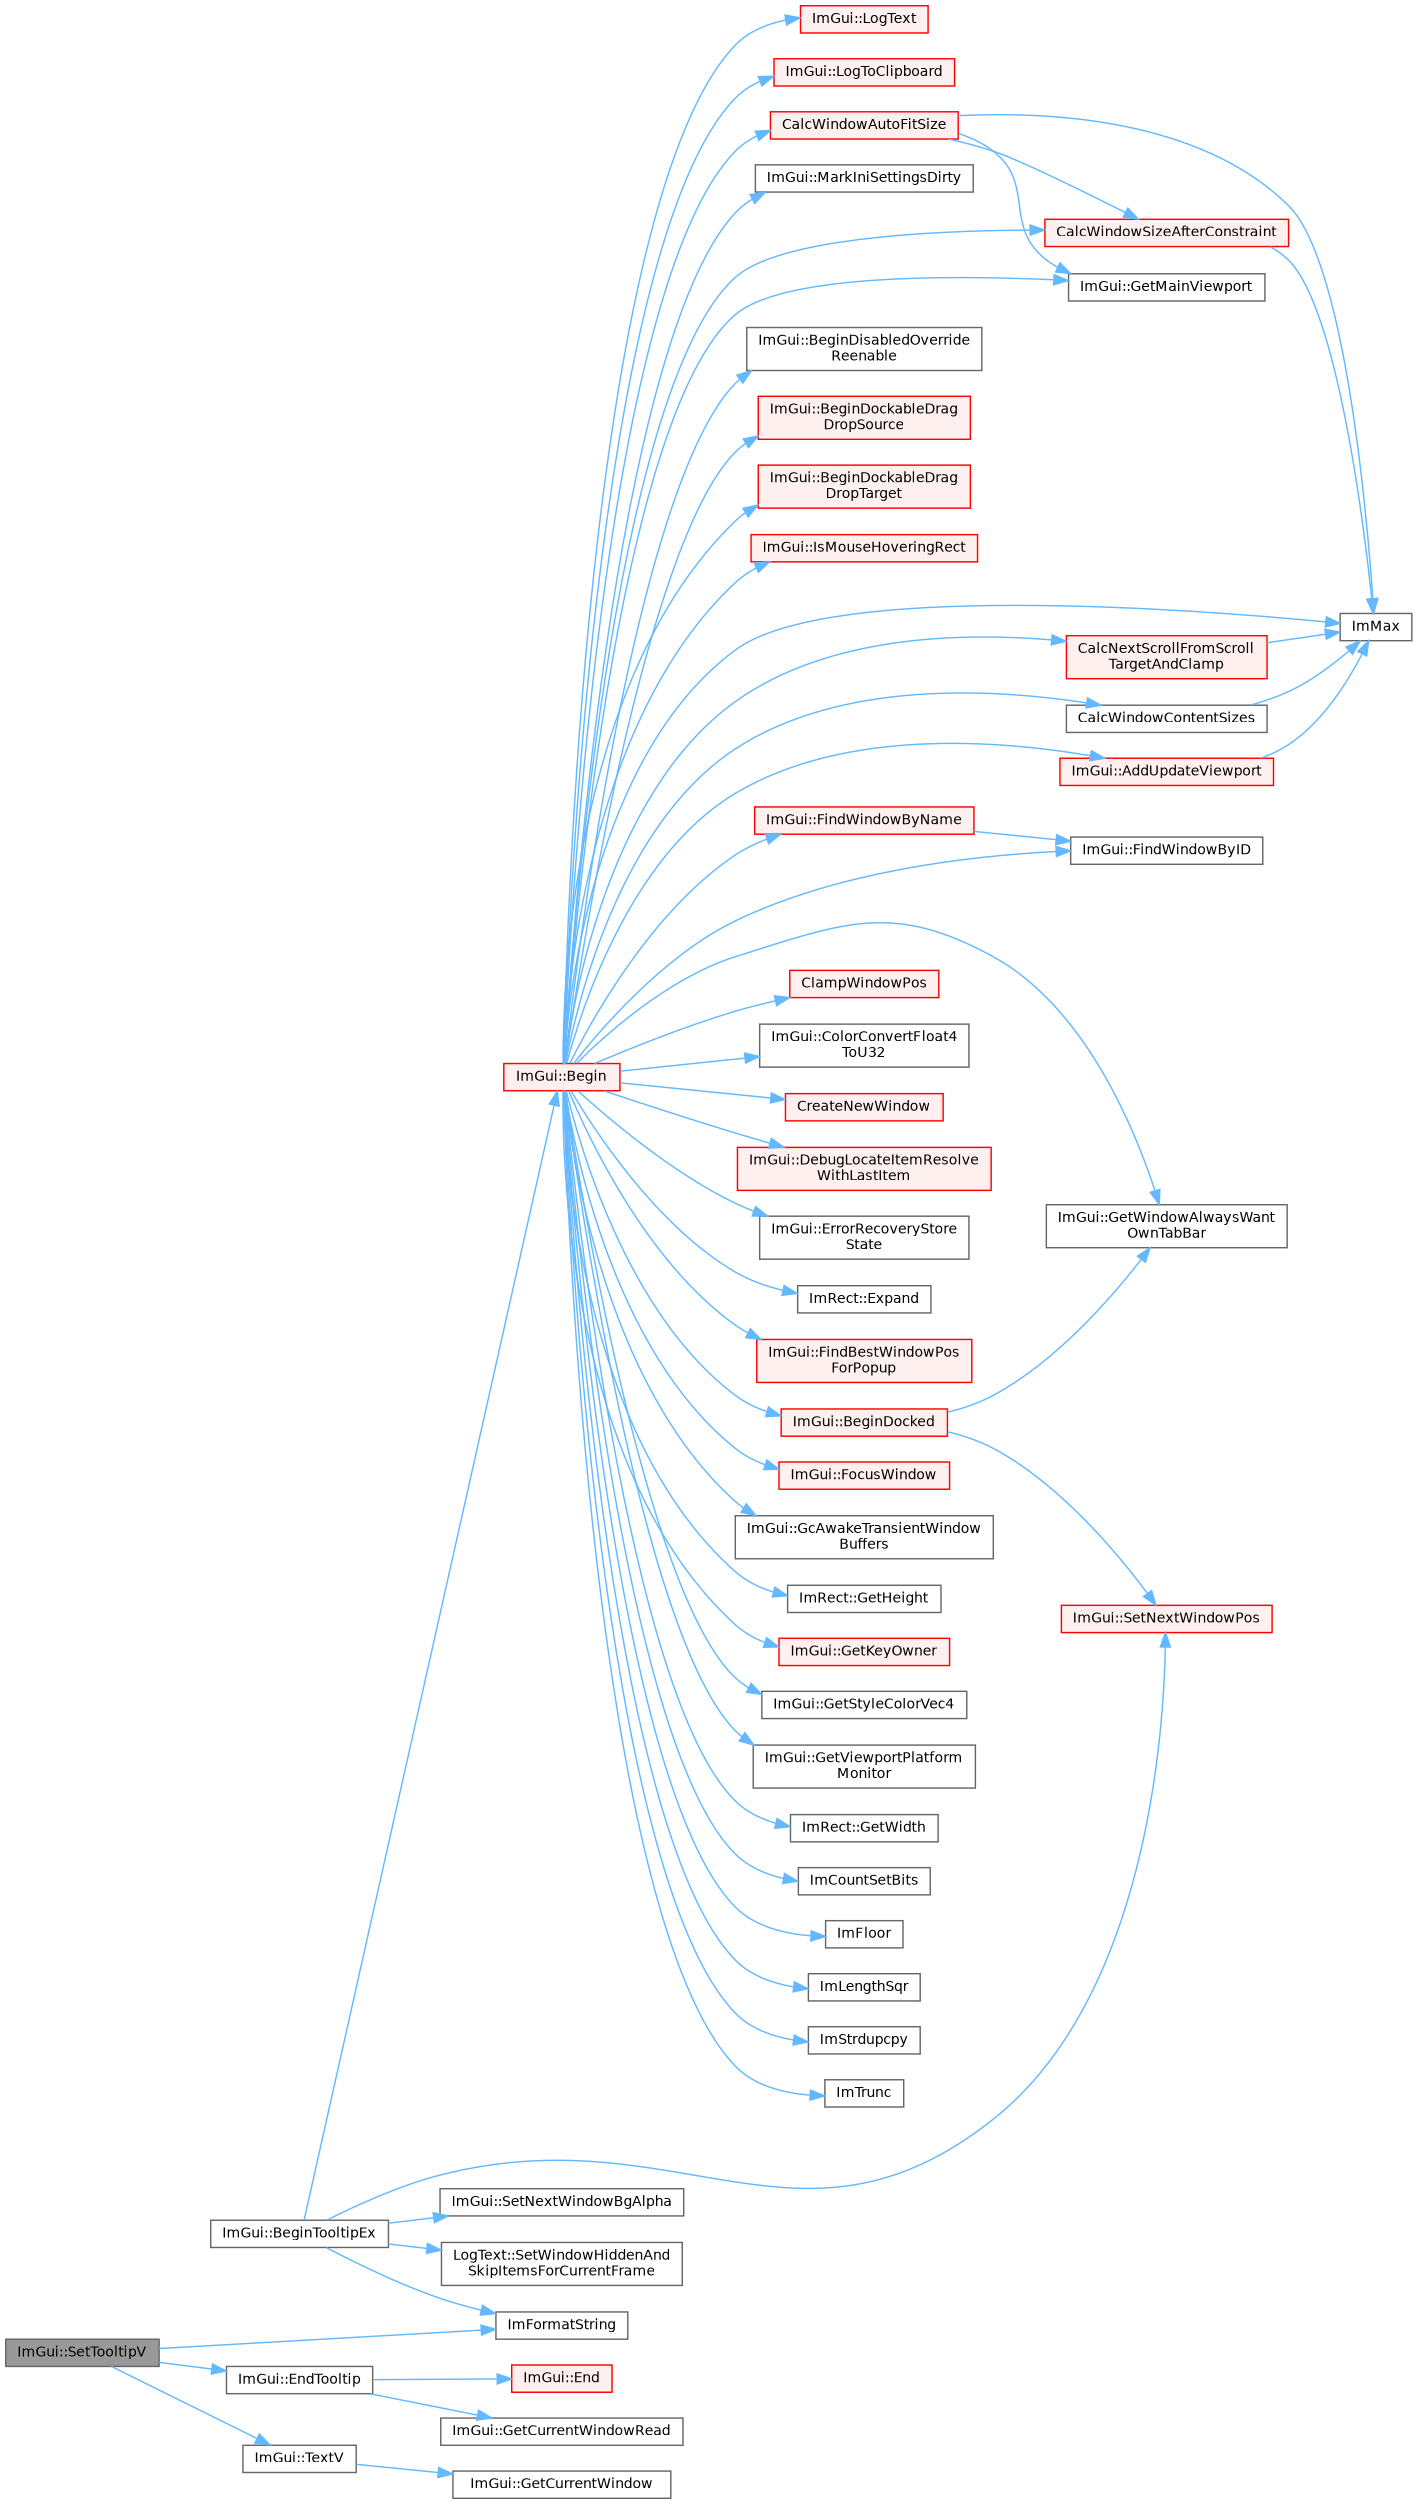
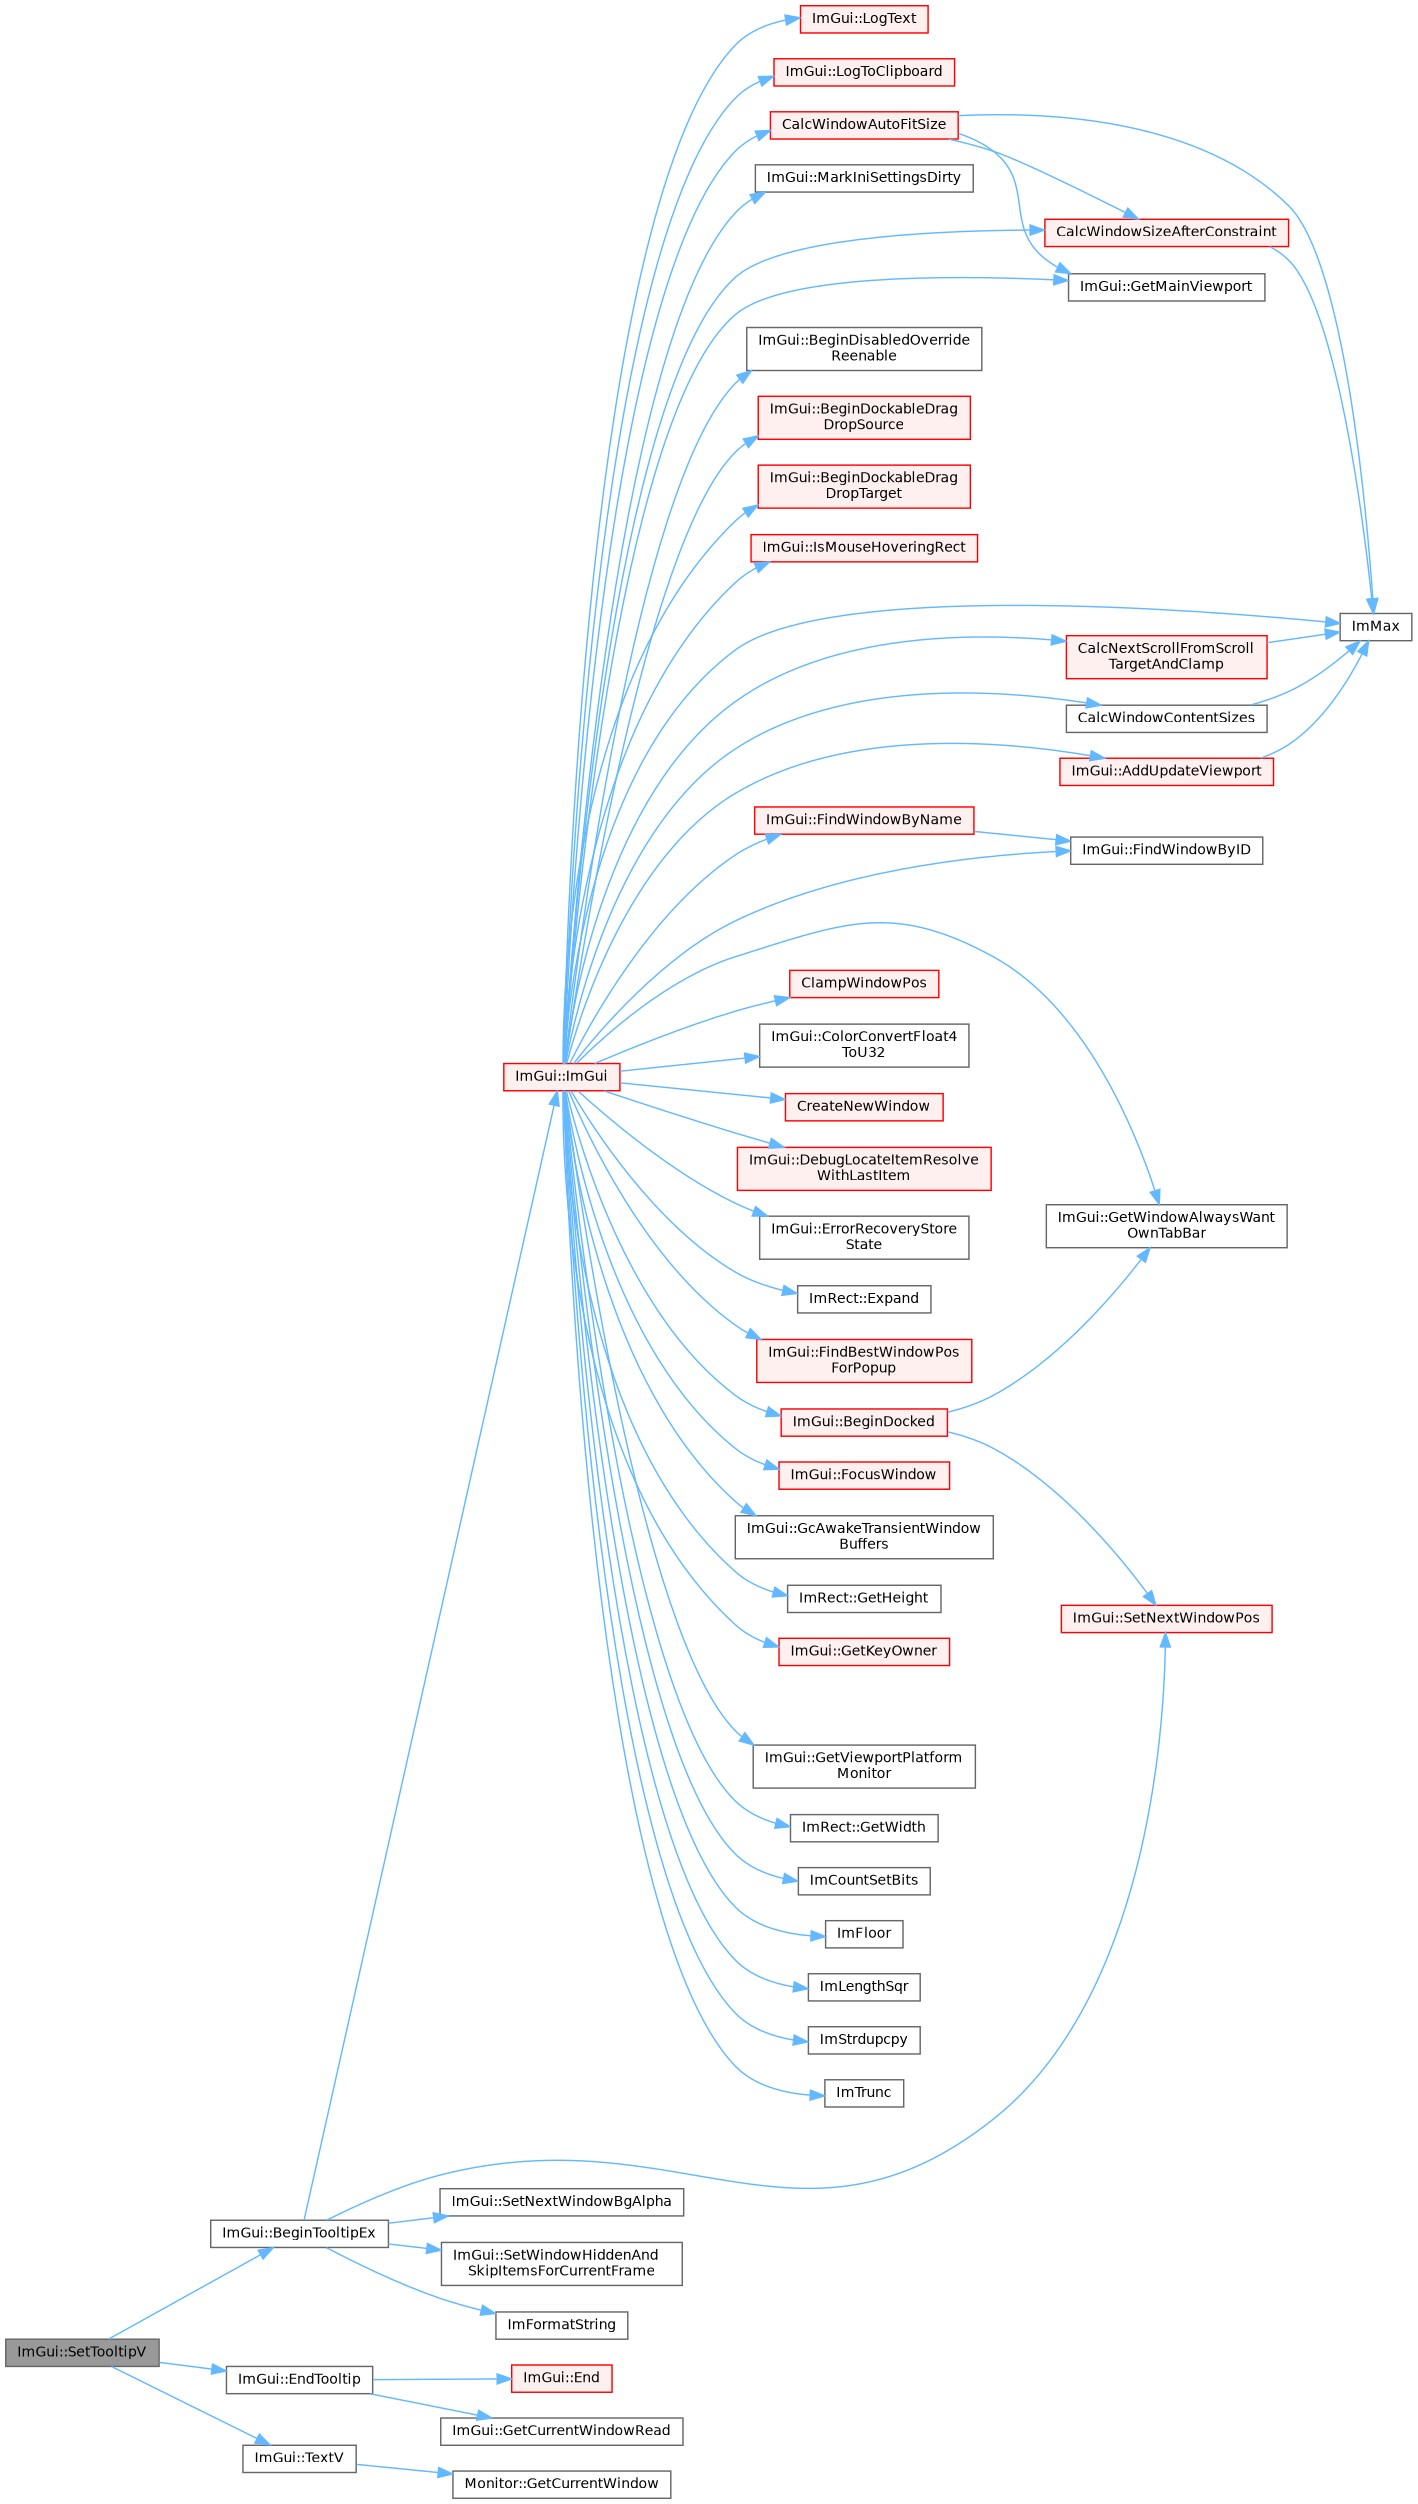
(562, 1077) -> (562, 1077)
(864, 1705) -> none
(562, 2264) -> (562, 2264)
(320, 2339) -> (184, 2297)
(562, 2485) -> (562, 2485)
